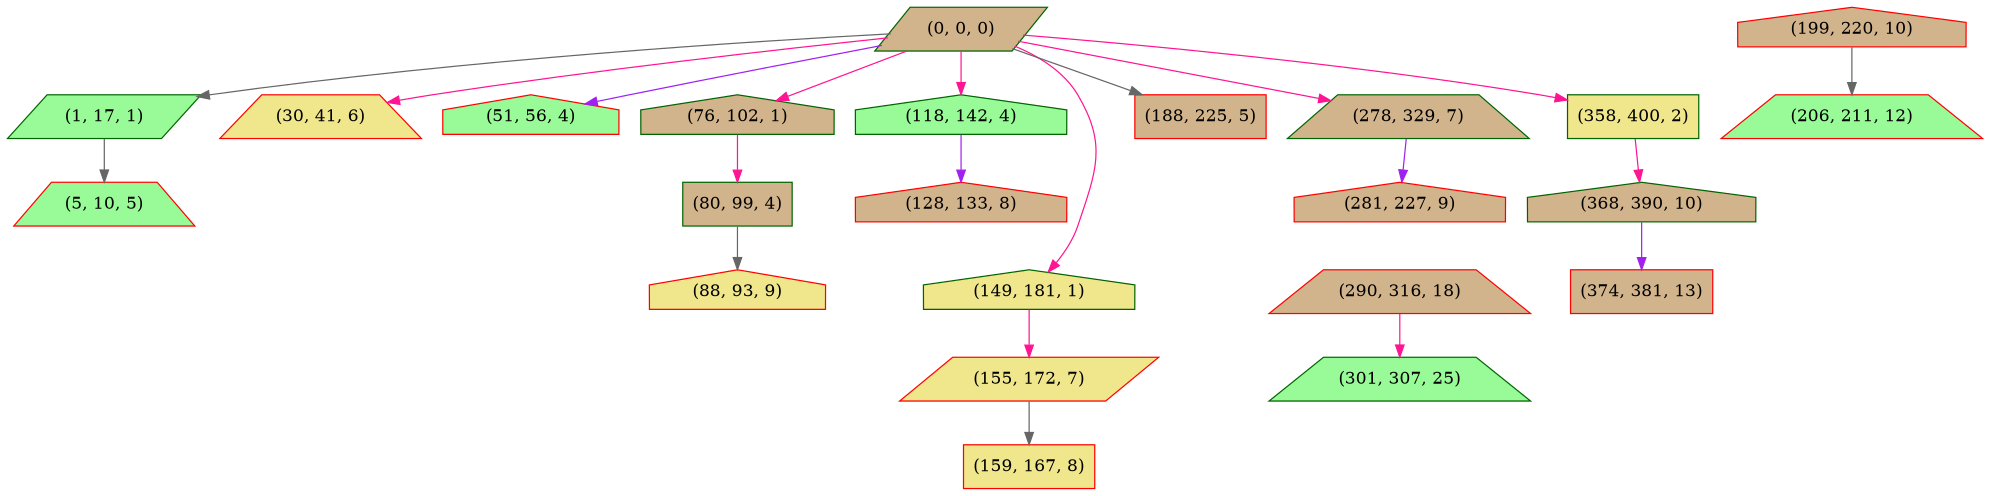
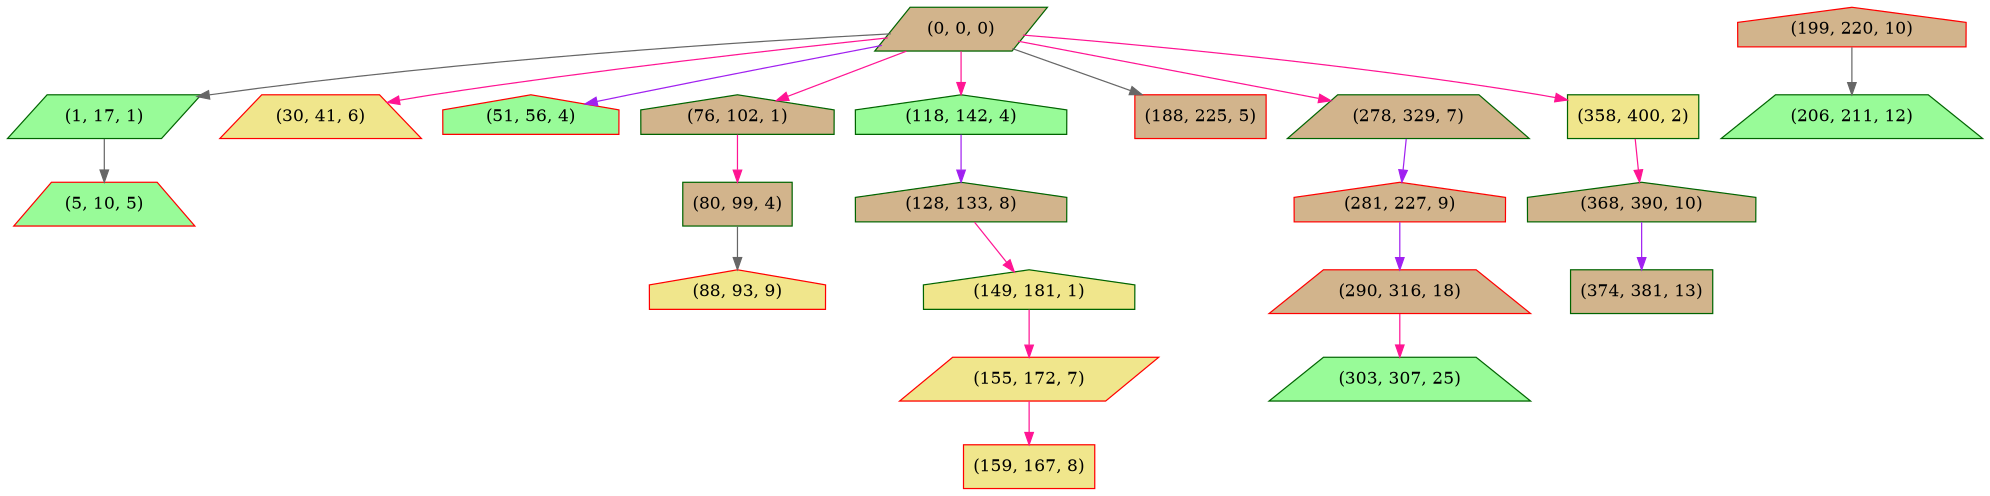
(1852, 117) -> (1852, 117)
(1095, 141) -> (991, 242)
(961, 204) -> (961, 204)
none -> (1400, 240)
(1642, 292) -> (1642, 292)
(1400, 379) -> (1400, 379)
(1029, 417) -> (1029, 417)
